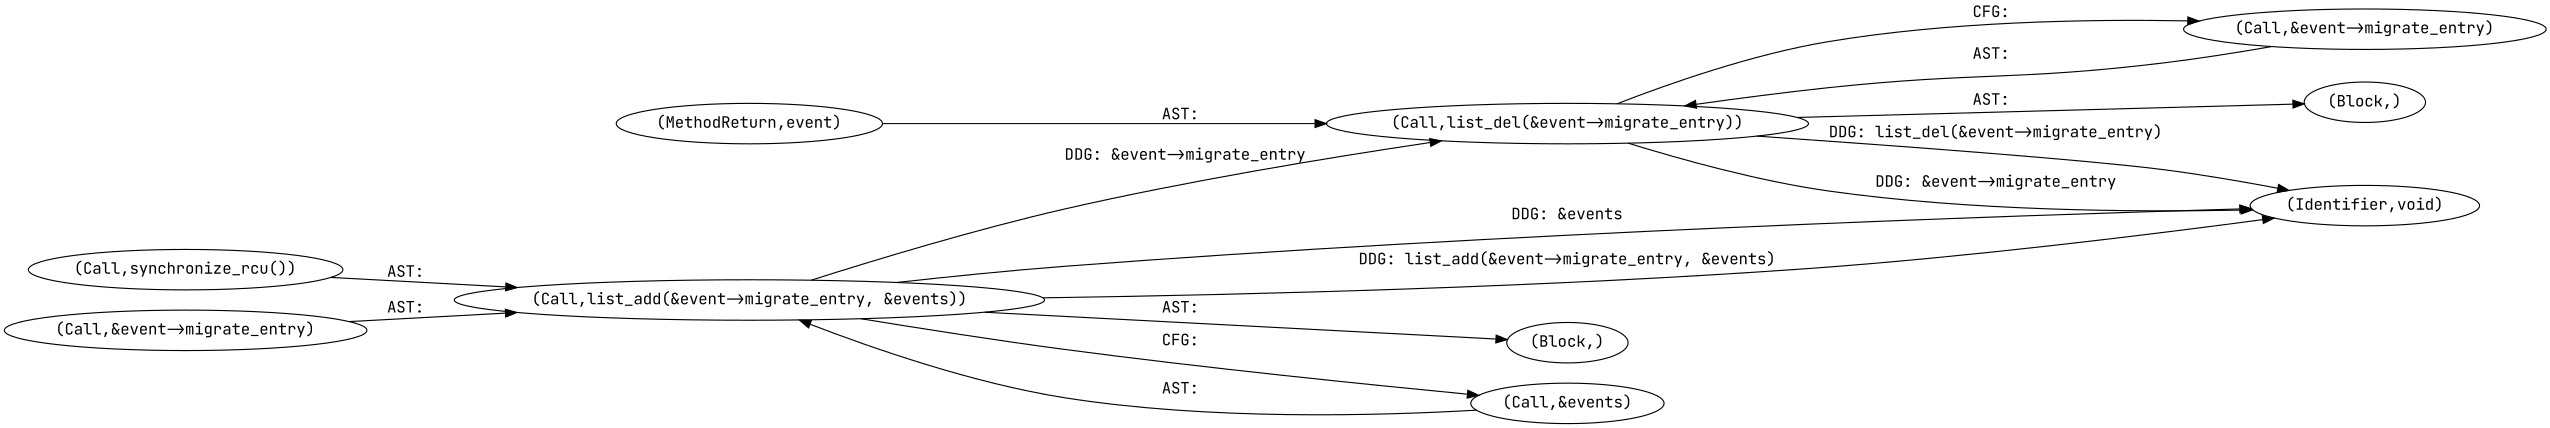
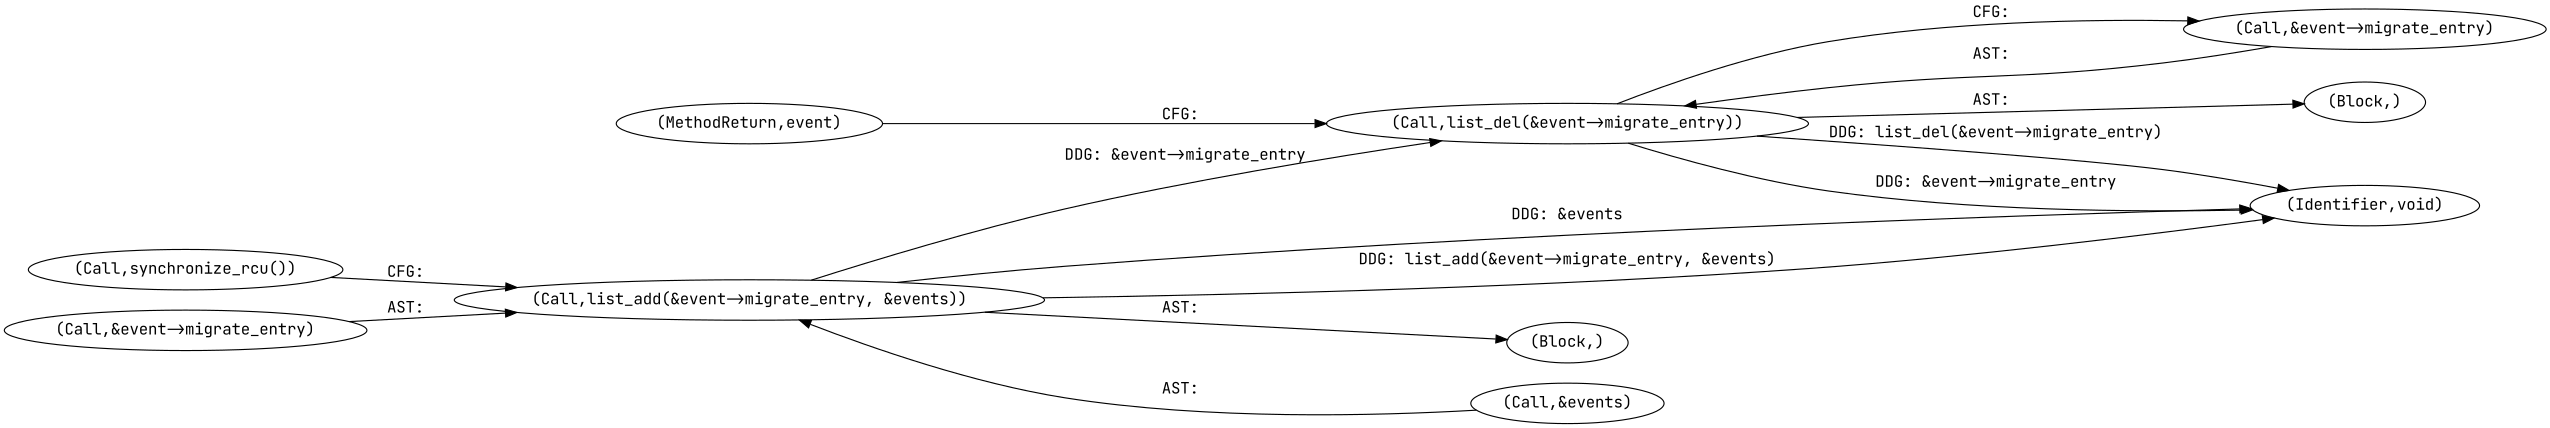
(1185, 115) -> (1185, 115)
(411, 272) -> (411, 272)
(1164, 362) -> none
